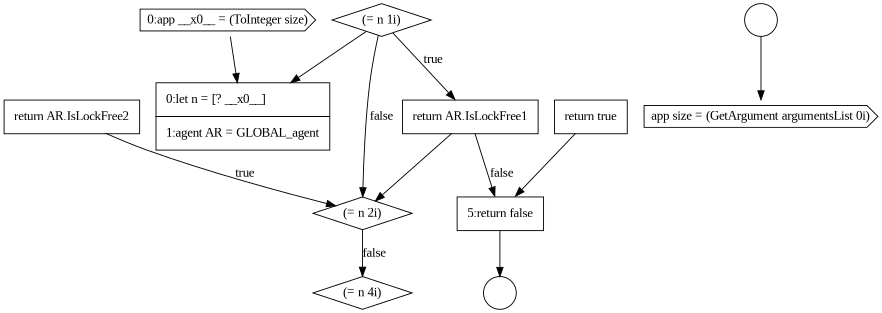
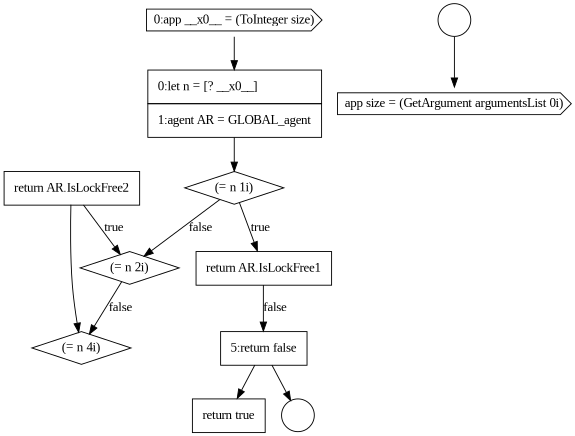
(332, 55) -> (234, 150)
(549, 161) -> (248, 378)
(417, 164) -> none
none -> (71, 264)
